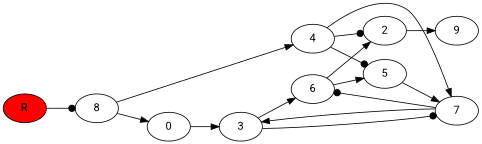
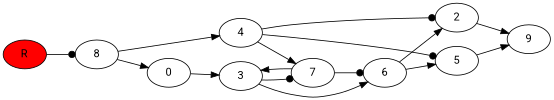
(417, 90) -> (489, 51)
